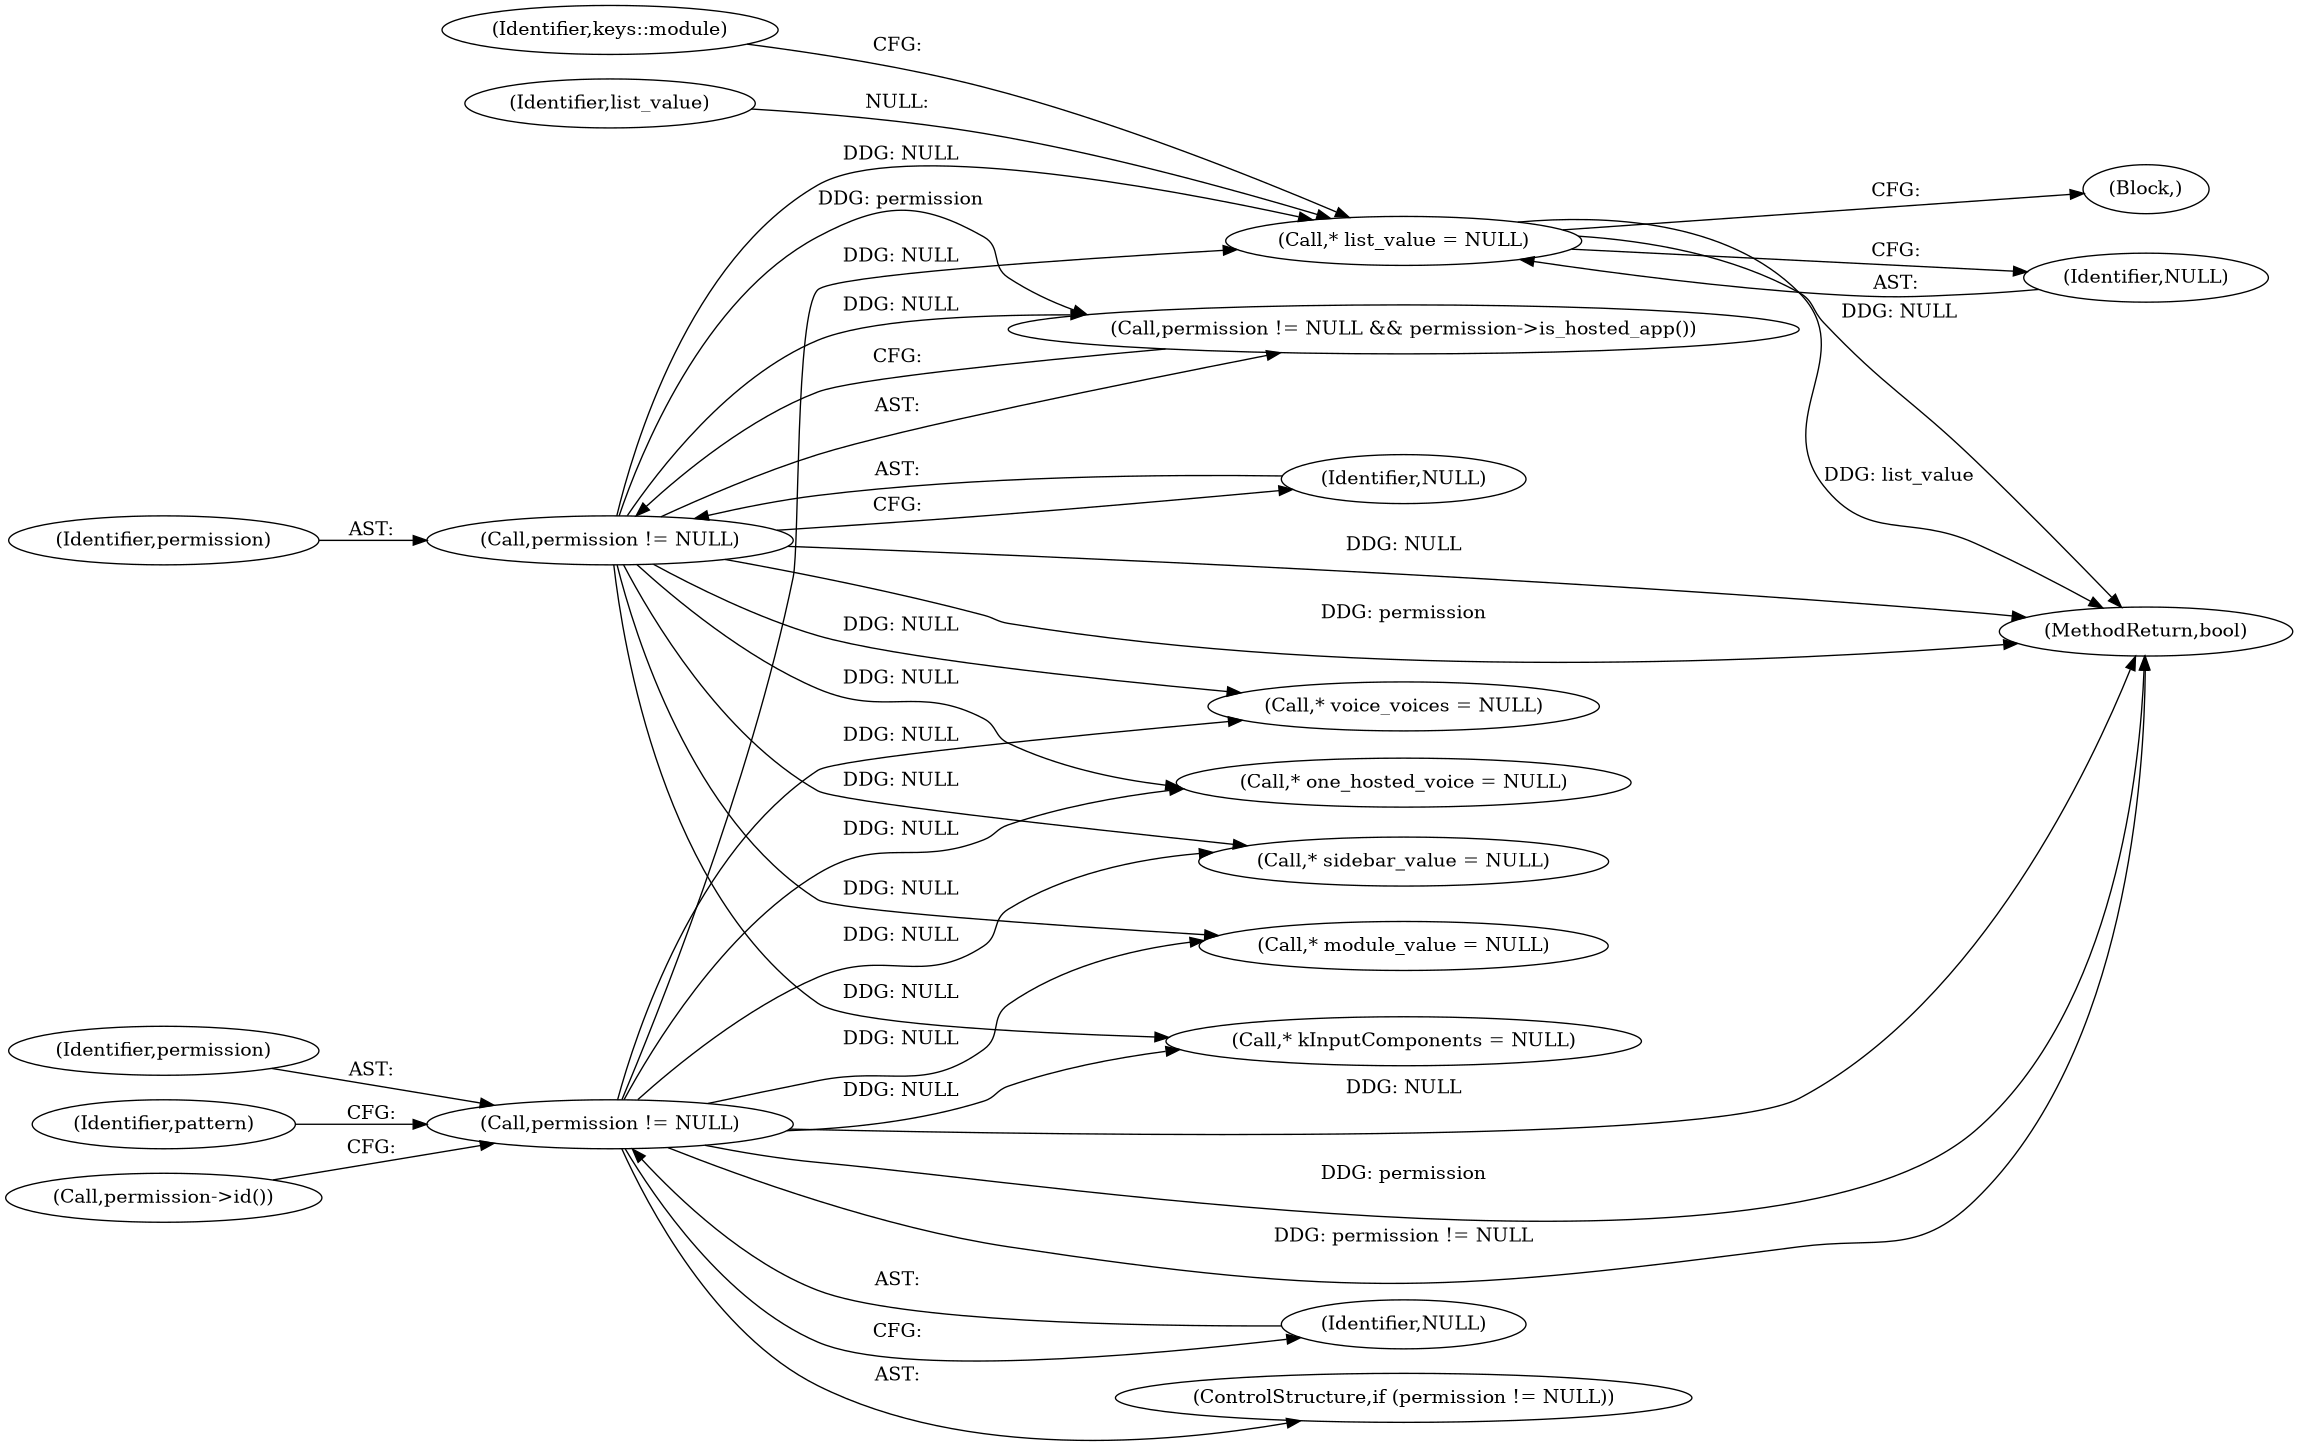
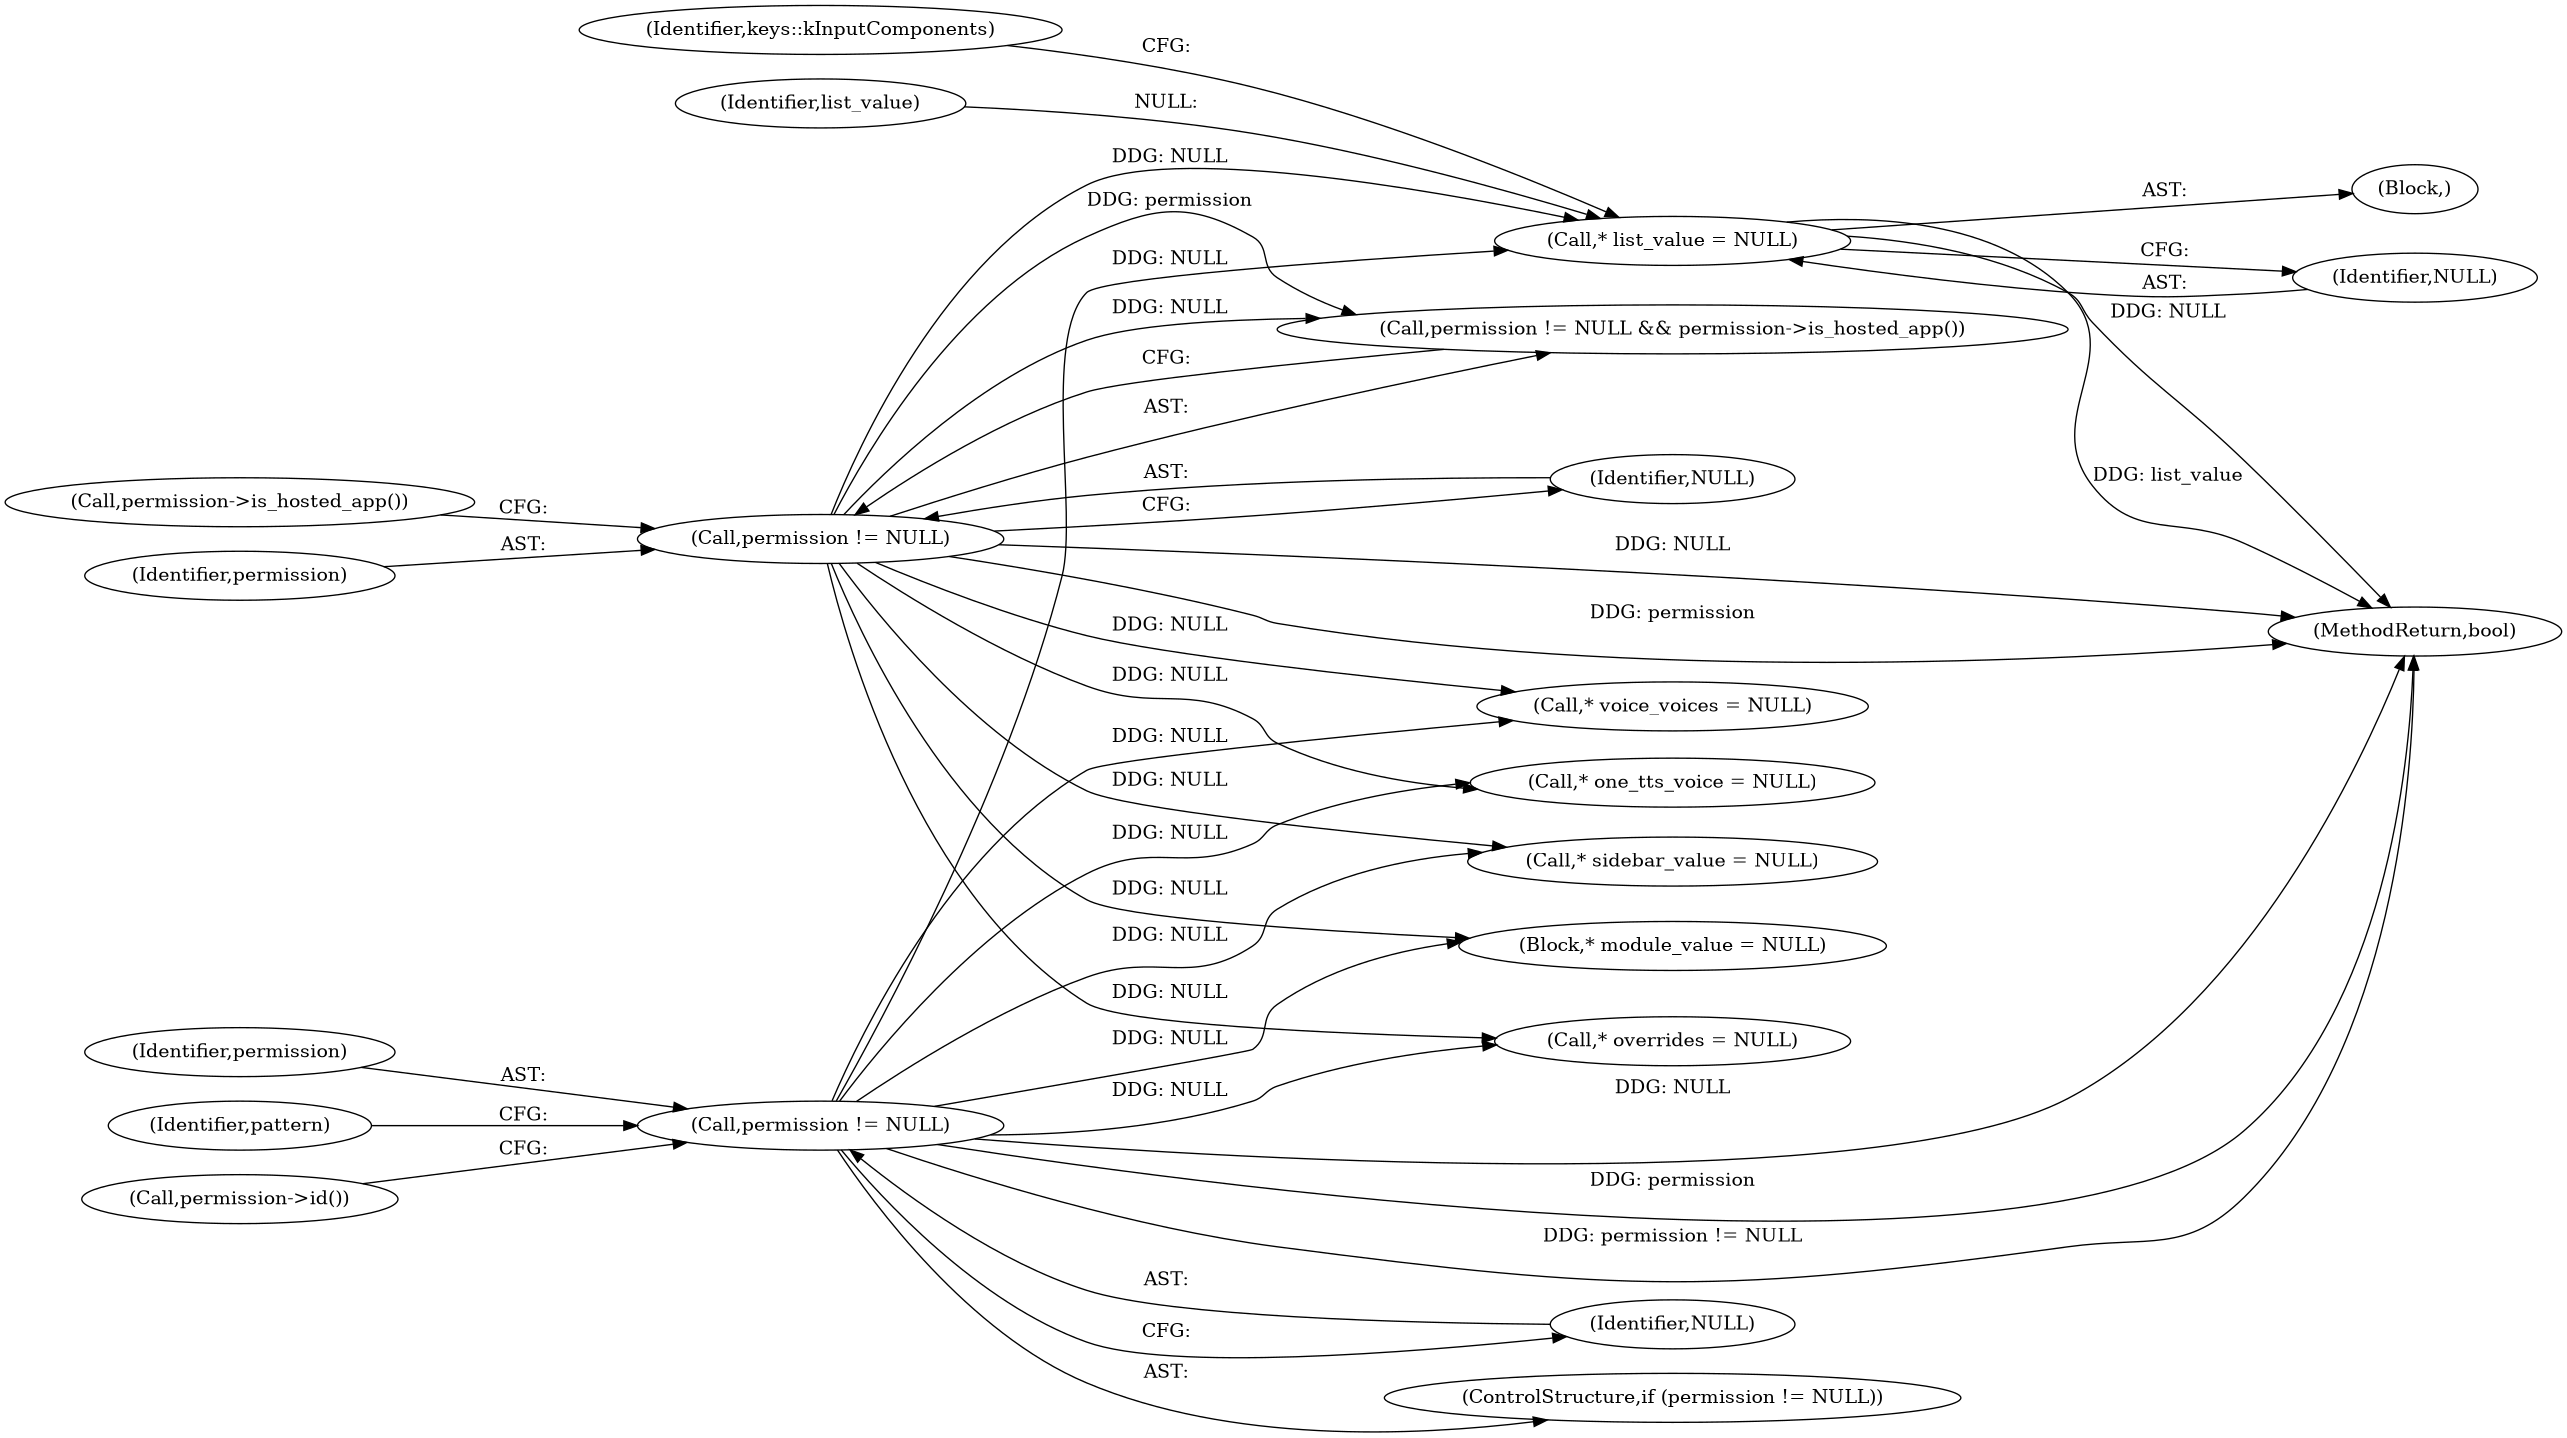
(610, 30) -> (821, 30)
(1899, 191) -> (2168, 191)
none -> (240, 502)
(1404, 783) -> (1673, 783)
(1404, 946) -> (1673, 946)
(1404, 1041) -> (1673, 1041)
